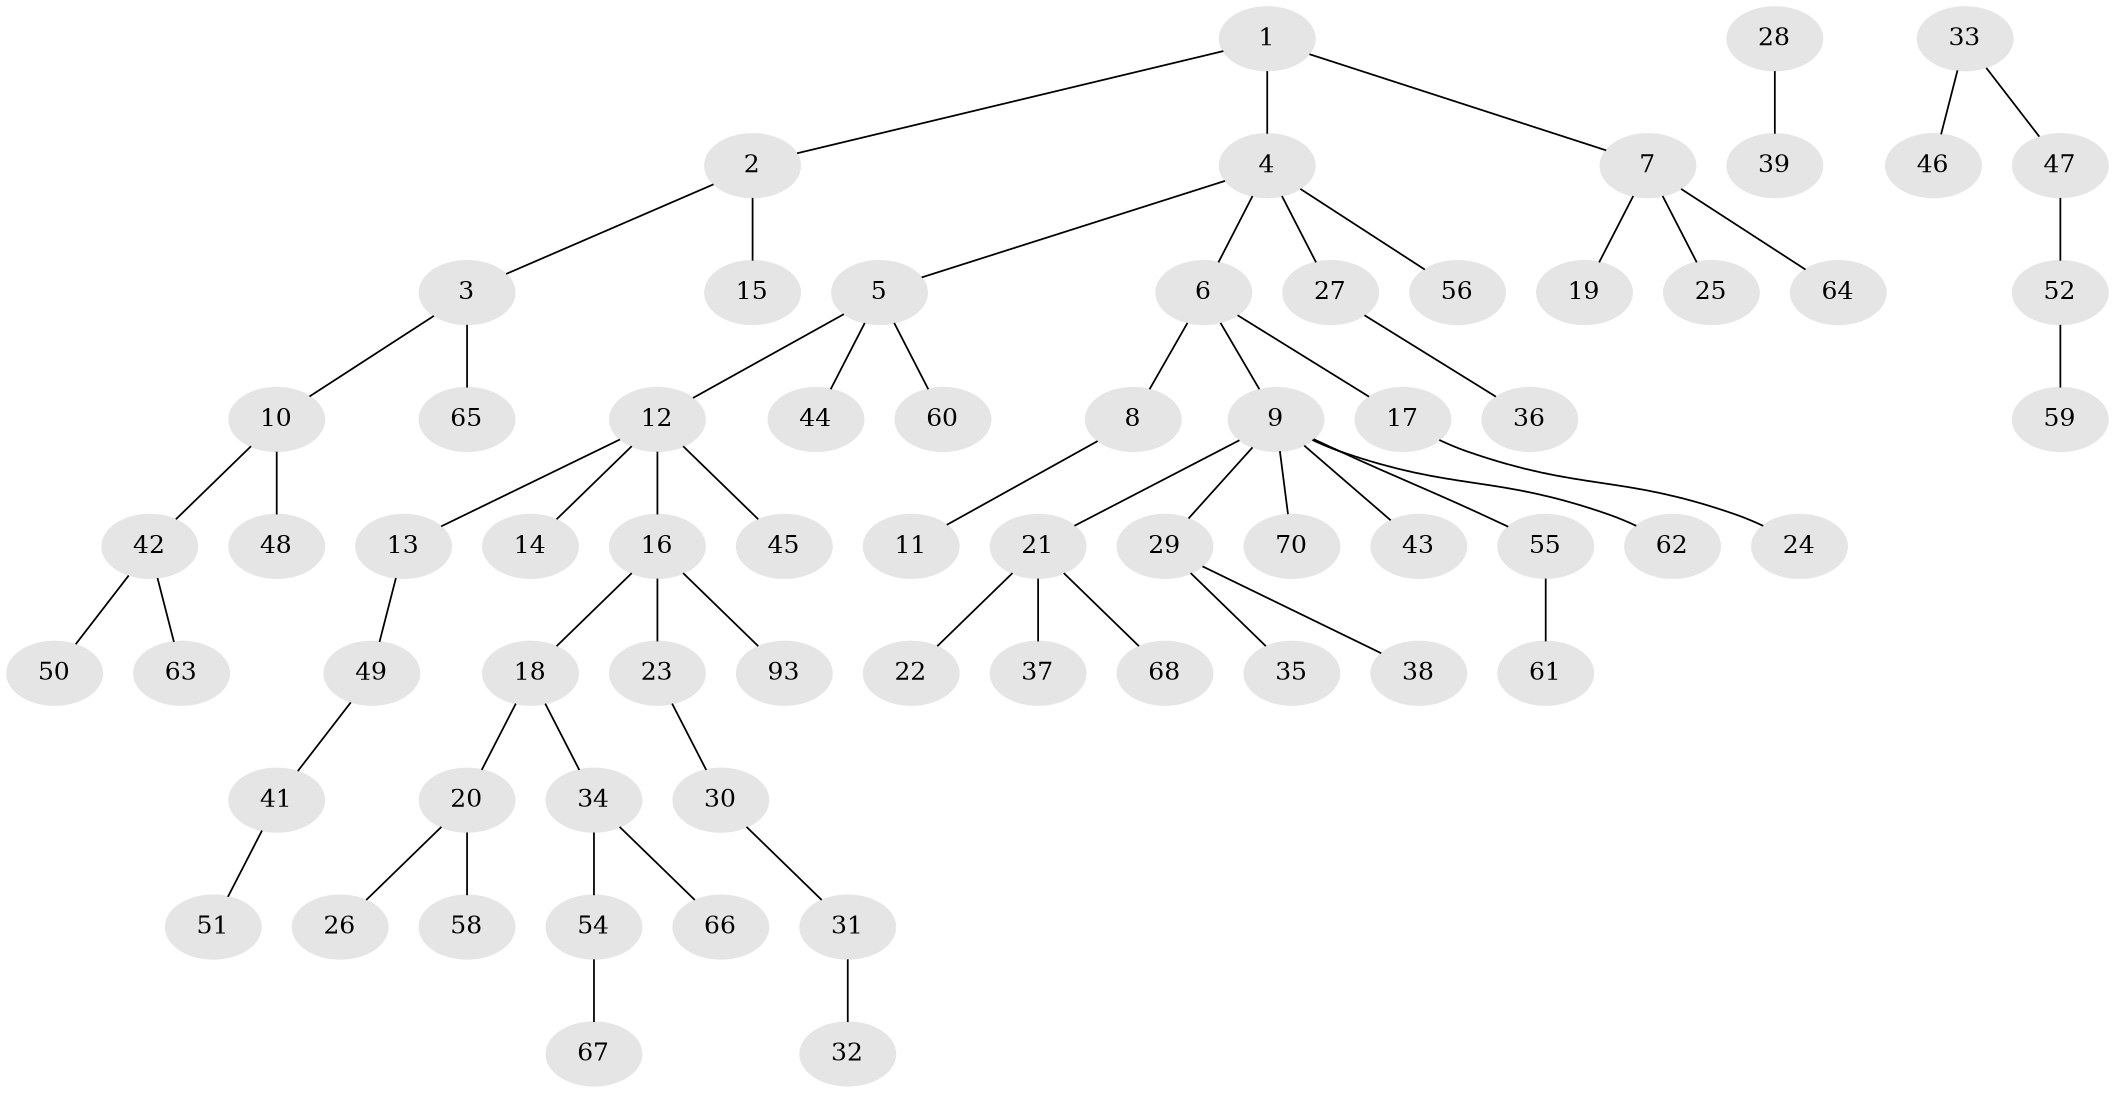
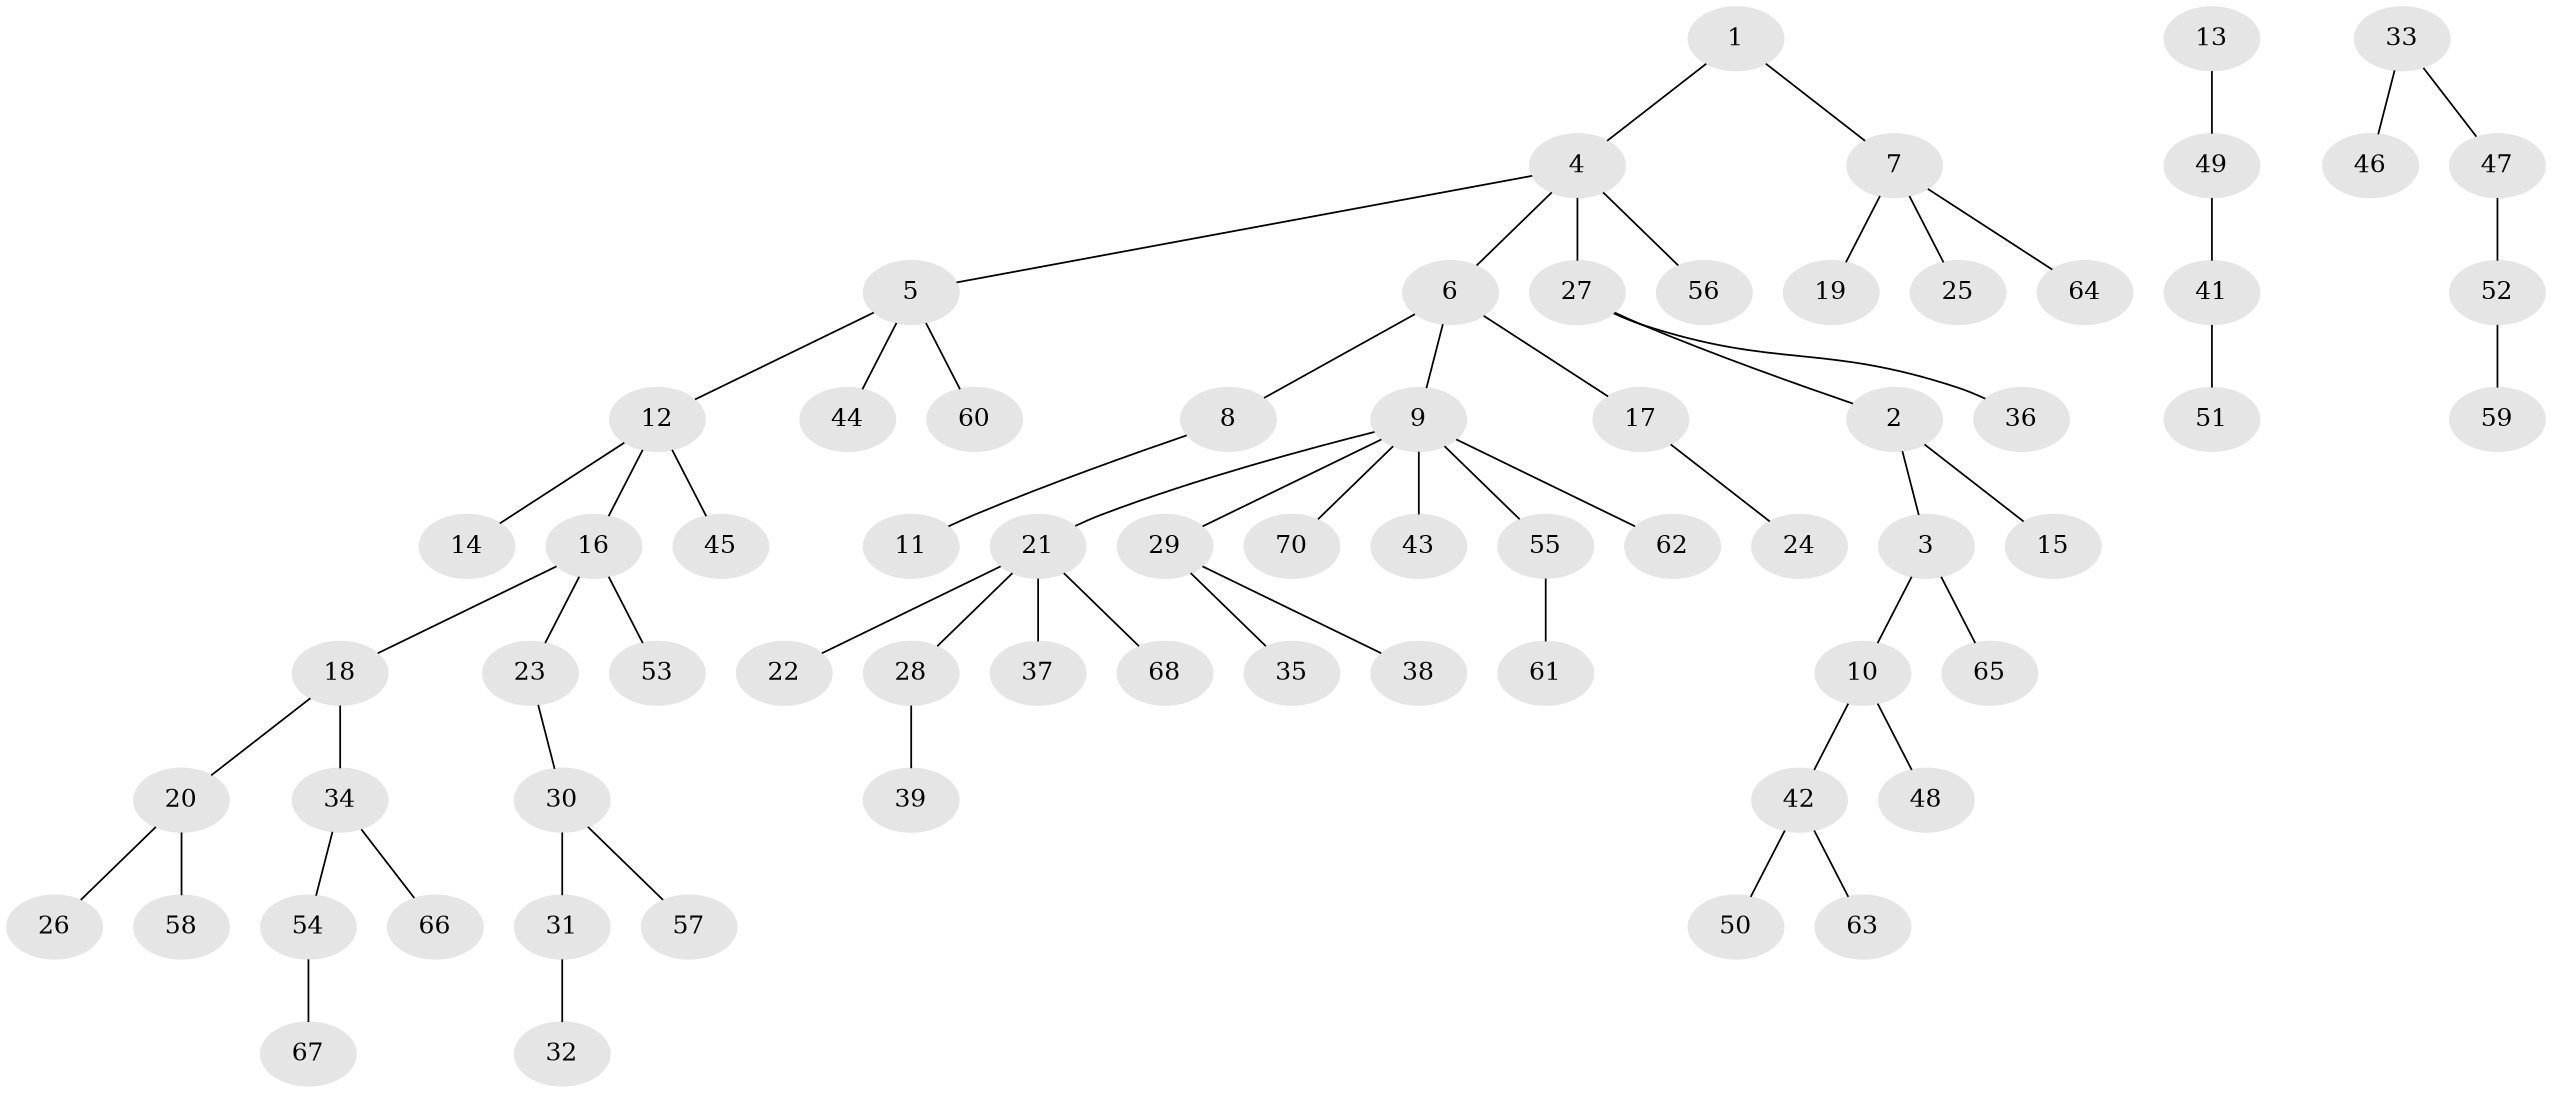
(1010, 102) -> (1733, 361)
(531, 483) -> none
none -> (975, 610)
(784, 673) -> (657, 673)
none -> (689, 927)
